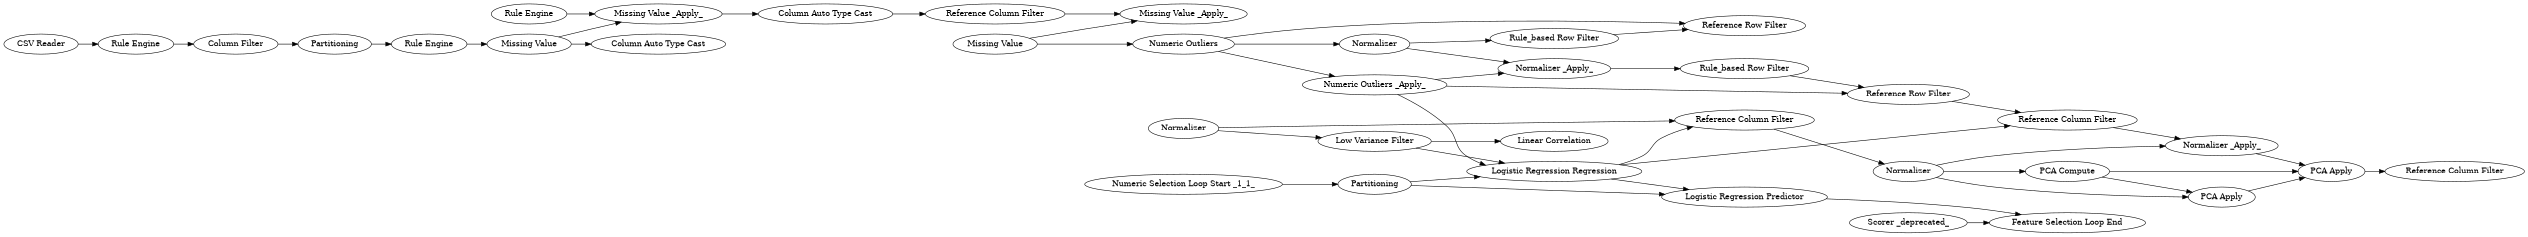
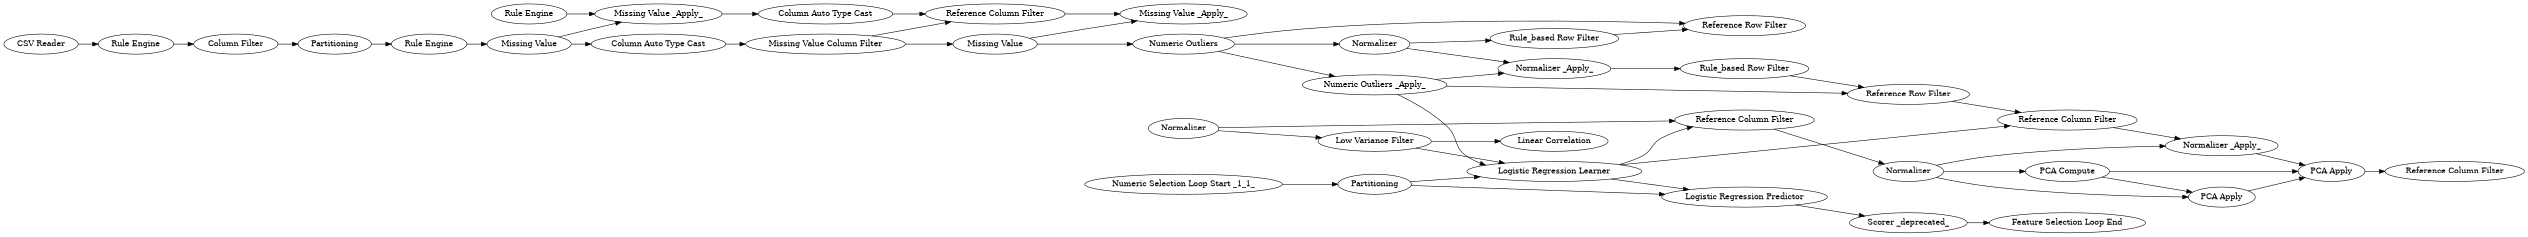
none -> (825, 44)
(1554, 171) -> (1554, 171)
(1921, 204) -> (1827, 210)
